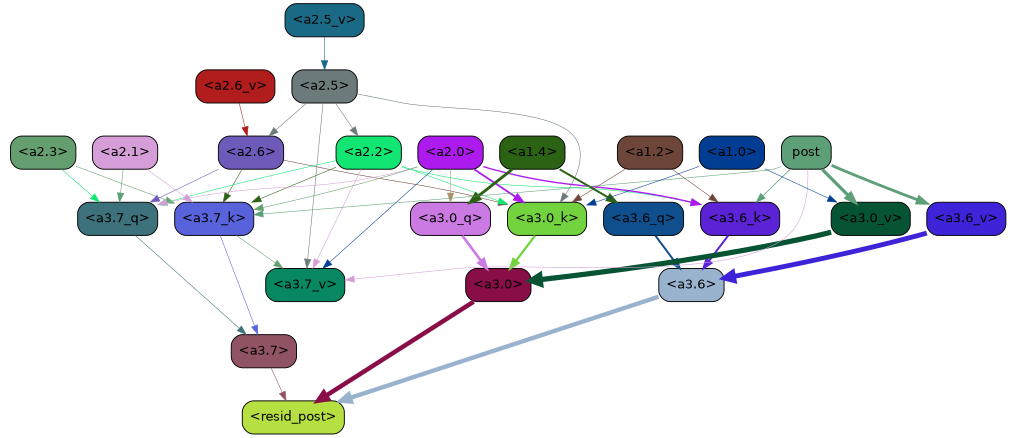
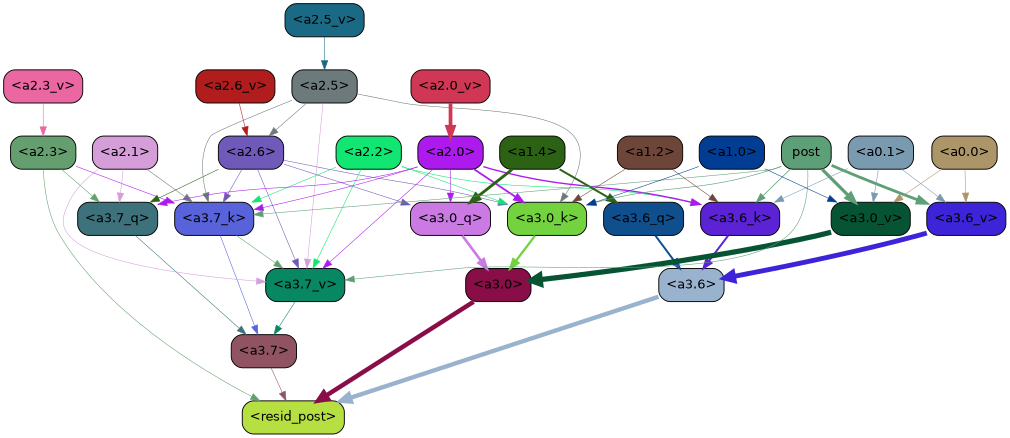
none -> (43, 86)
none -> (451, 86)
(344, 116) -> (224, 129)
none -> (881, 153)
none -> (964, 153)
(318, 158) -> (318, 158)
(122, 178) -> (122, 178)
(237, 178) -> (235, 182)
none -> (328, 178)
(251, 180) -> none
(306, 180) -> (306, 180)
(116, 181) -> (116, 181)
(397, 181) -> (397, 181)
(451, 181) -> (451, 181)
(77, 183) -> (75, 181)
(166, 183) -> (166, 183)
(188, 184) -> (188, 184)
(305, 186) -> (305, 186)
none -> (684, 188)
(341, 189) -> (341, 189)
(339, 215) -> (339, 215)
(381, 216) -> (381, 216)
none -> (278, 219)
none -> (120, 260)
(584, 268) -> (584, 268)
none -> (119, 306)
none -> (287, 314)
